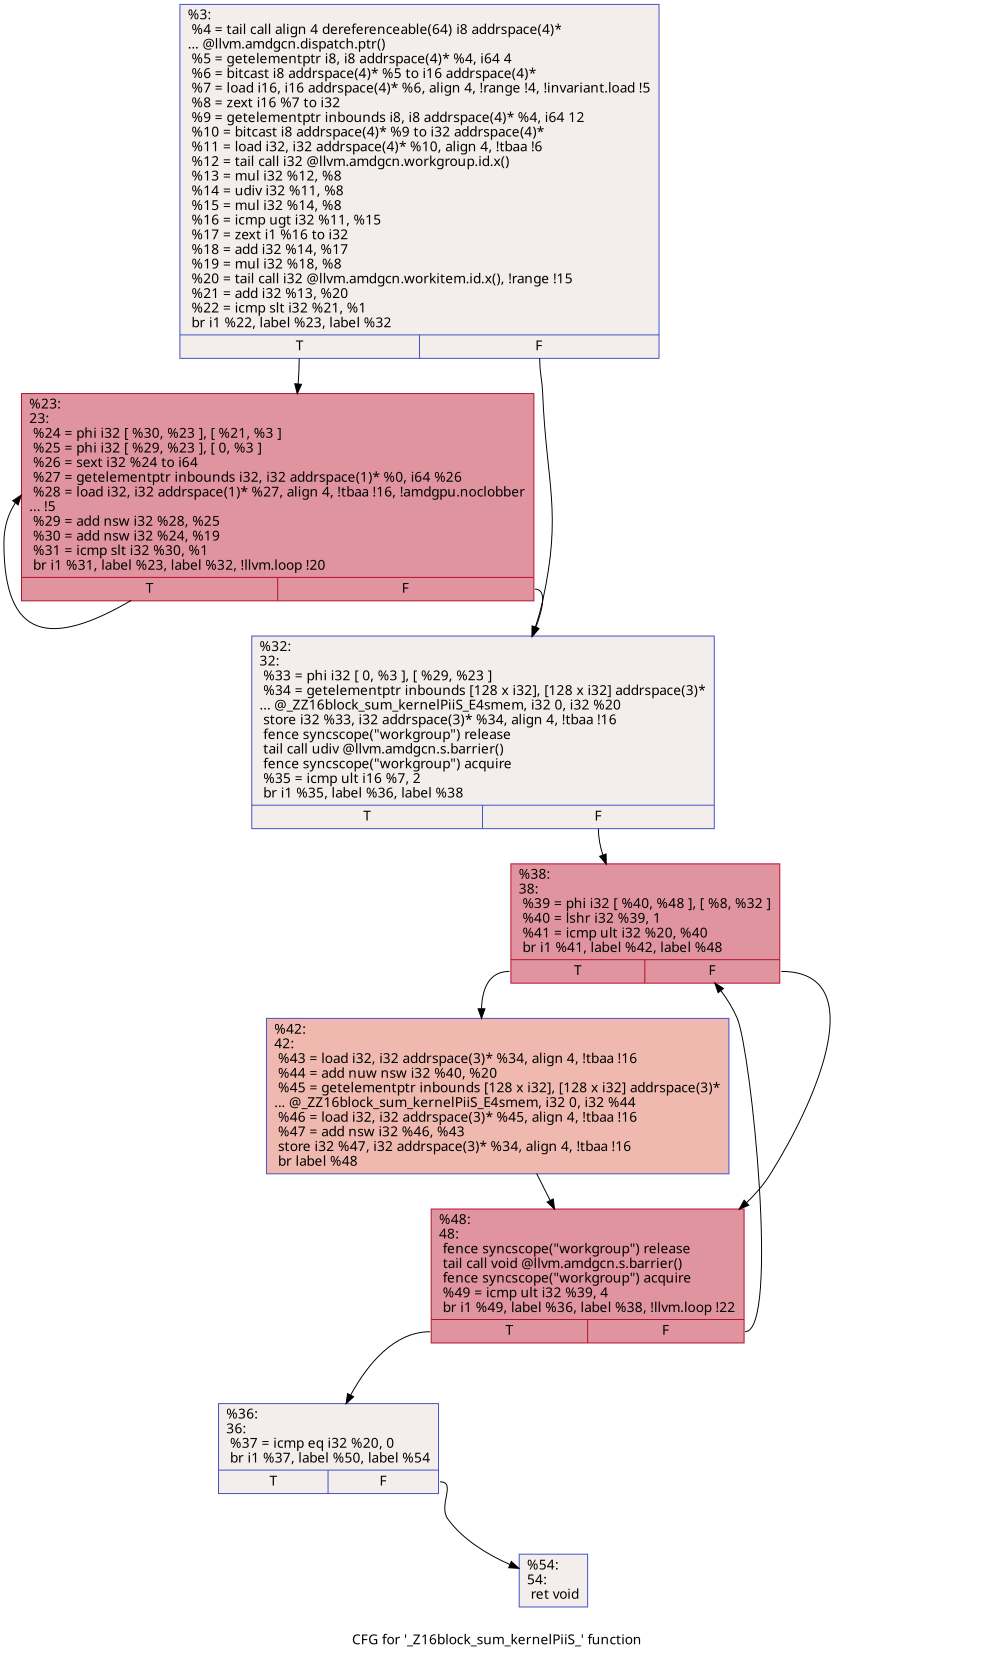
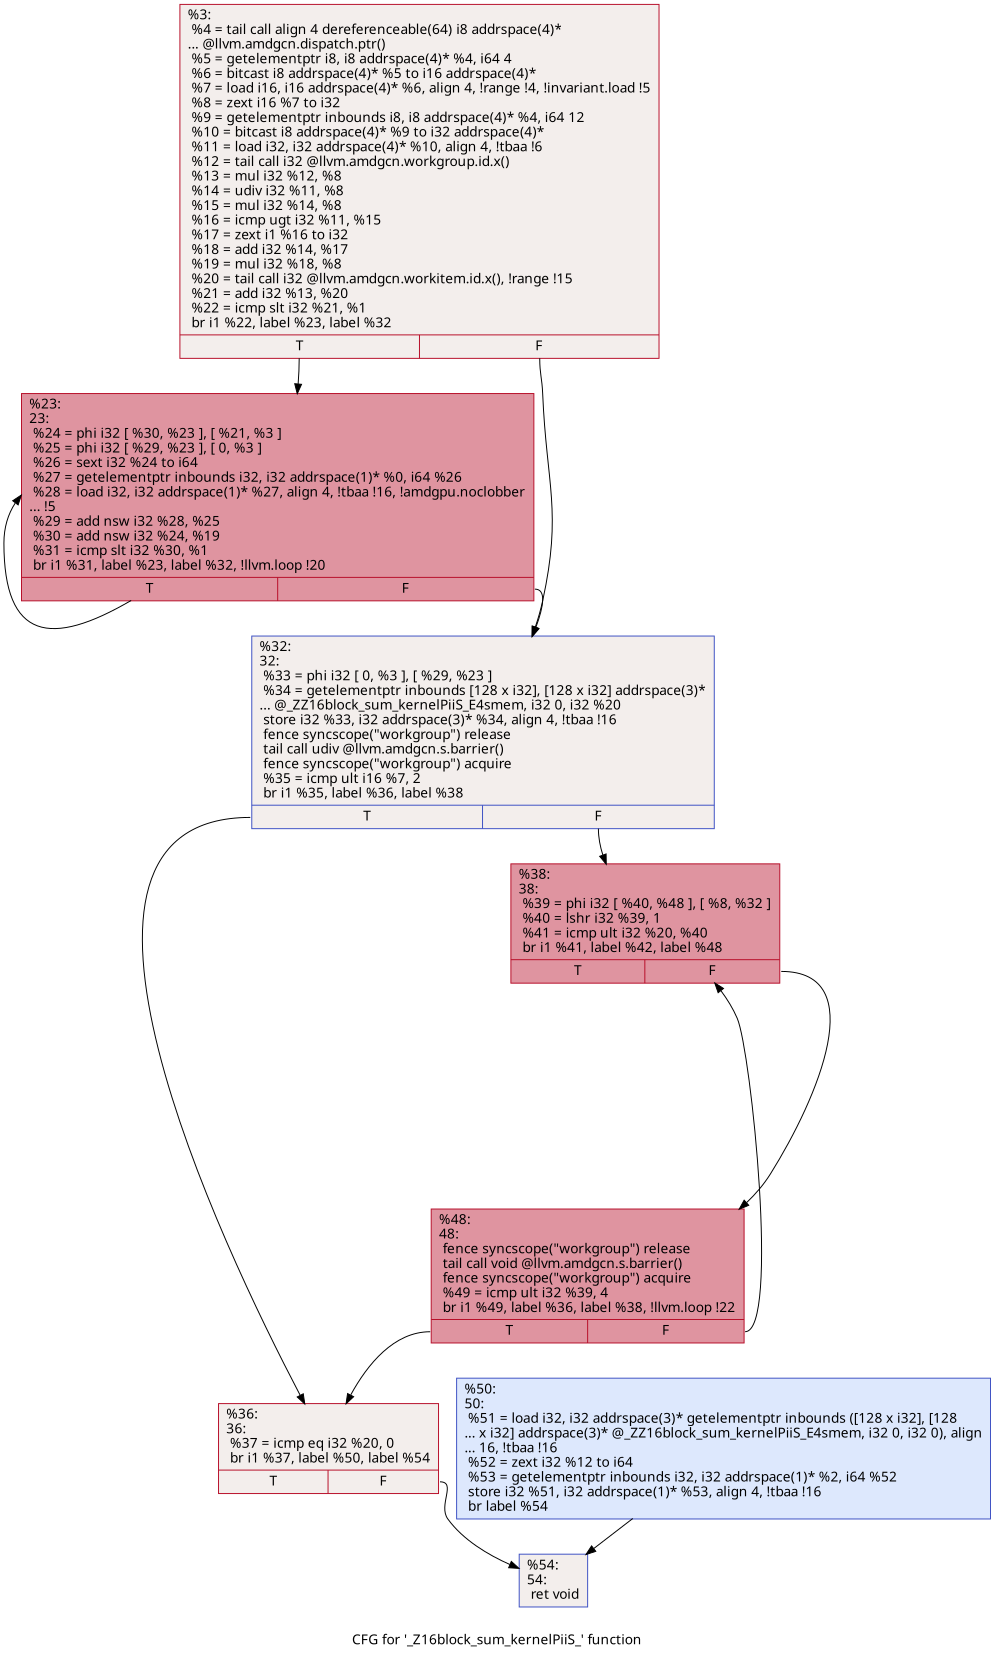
(419, 181) -> (419, 181)
none -> (170, 1087)
(498, 1096) -> none
(329, 1449) -> (329, 1449)
none -> (724, 1449)
